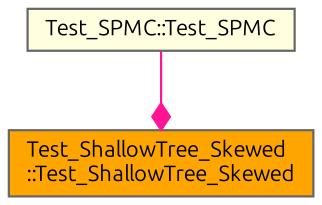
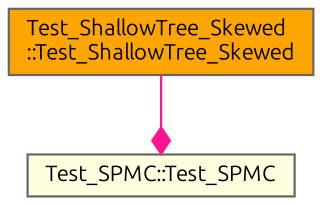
(161, 77) -> (161, 101)
